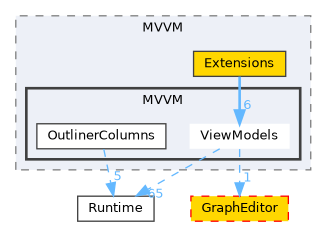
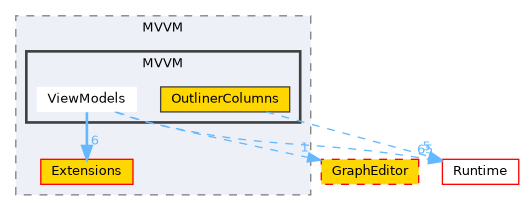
(240, 64) -> (87, 172)
(240, 97) -> (87, 131)
(101, 136) -> (225, 99)
(116, 209) -> (481, 172)
